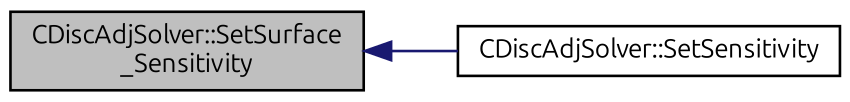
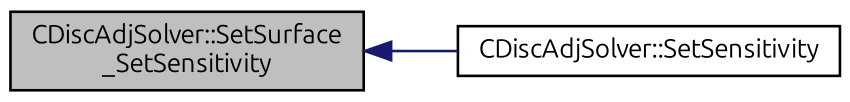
(187, 51) -> (187, 51)
